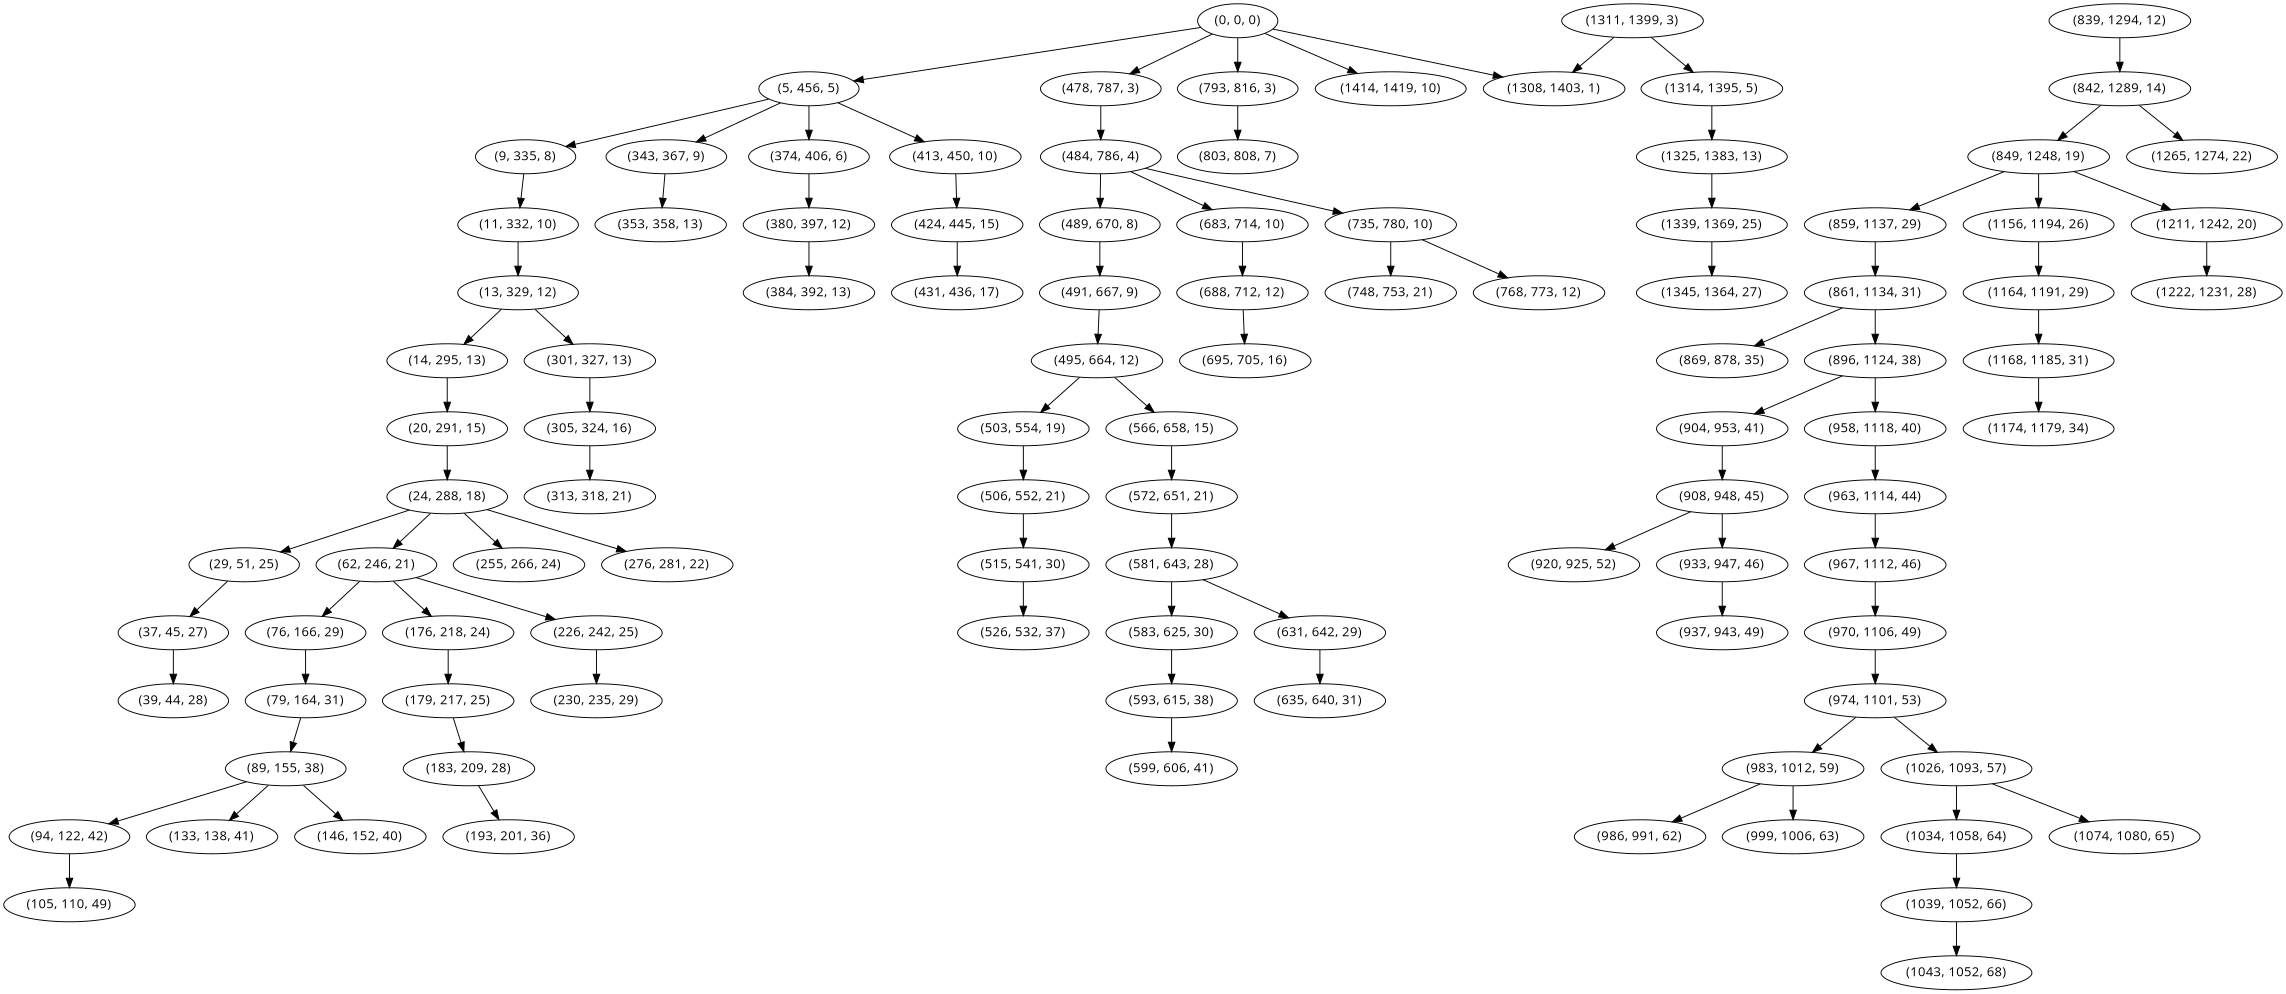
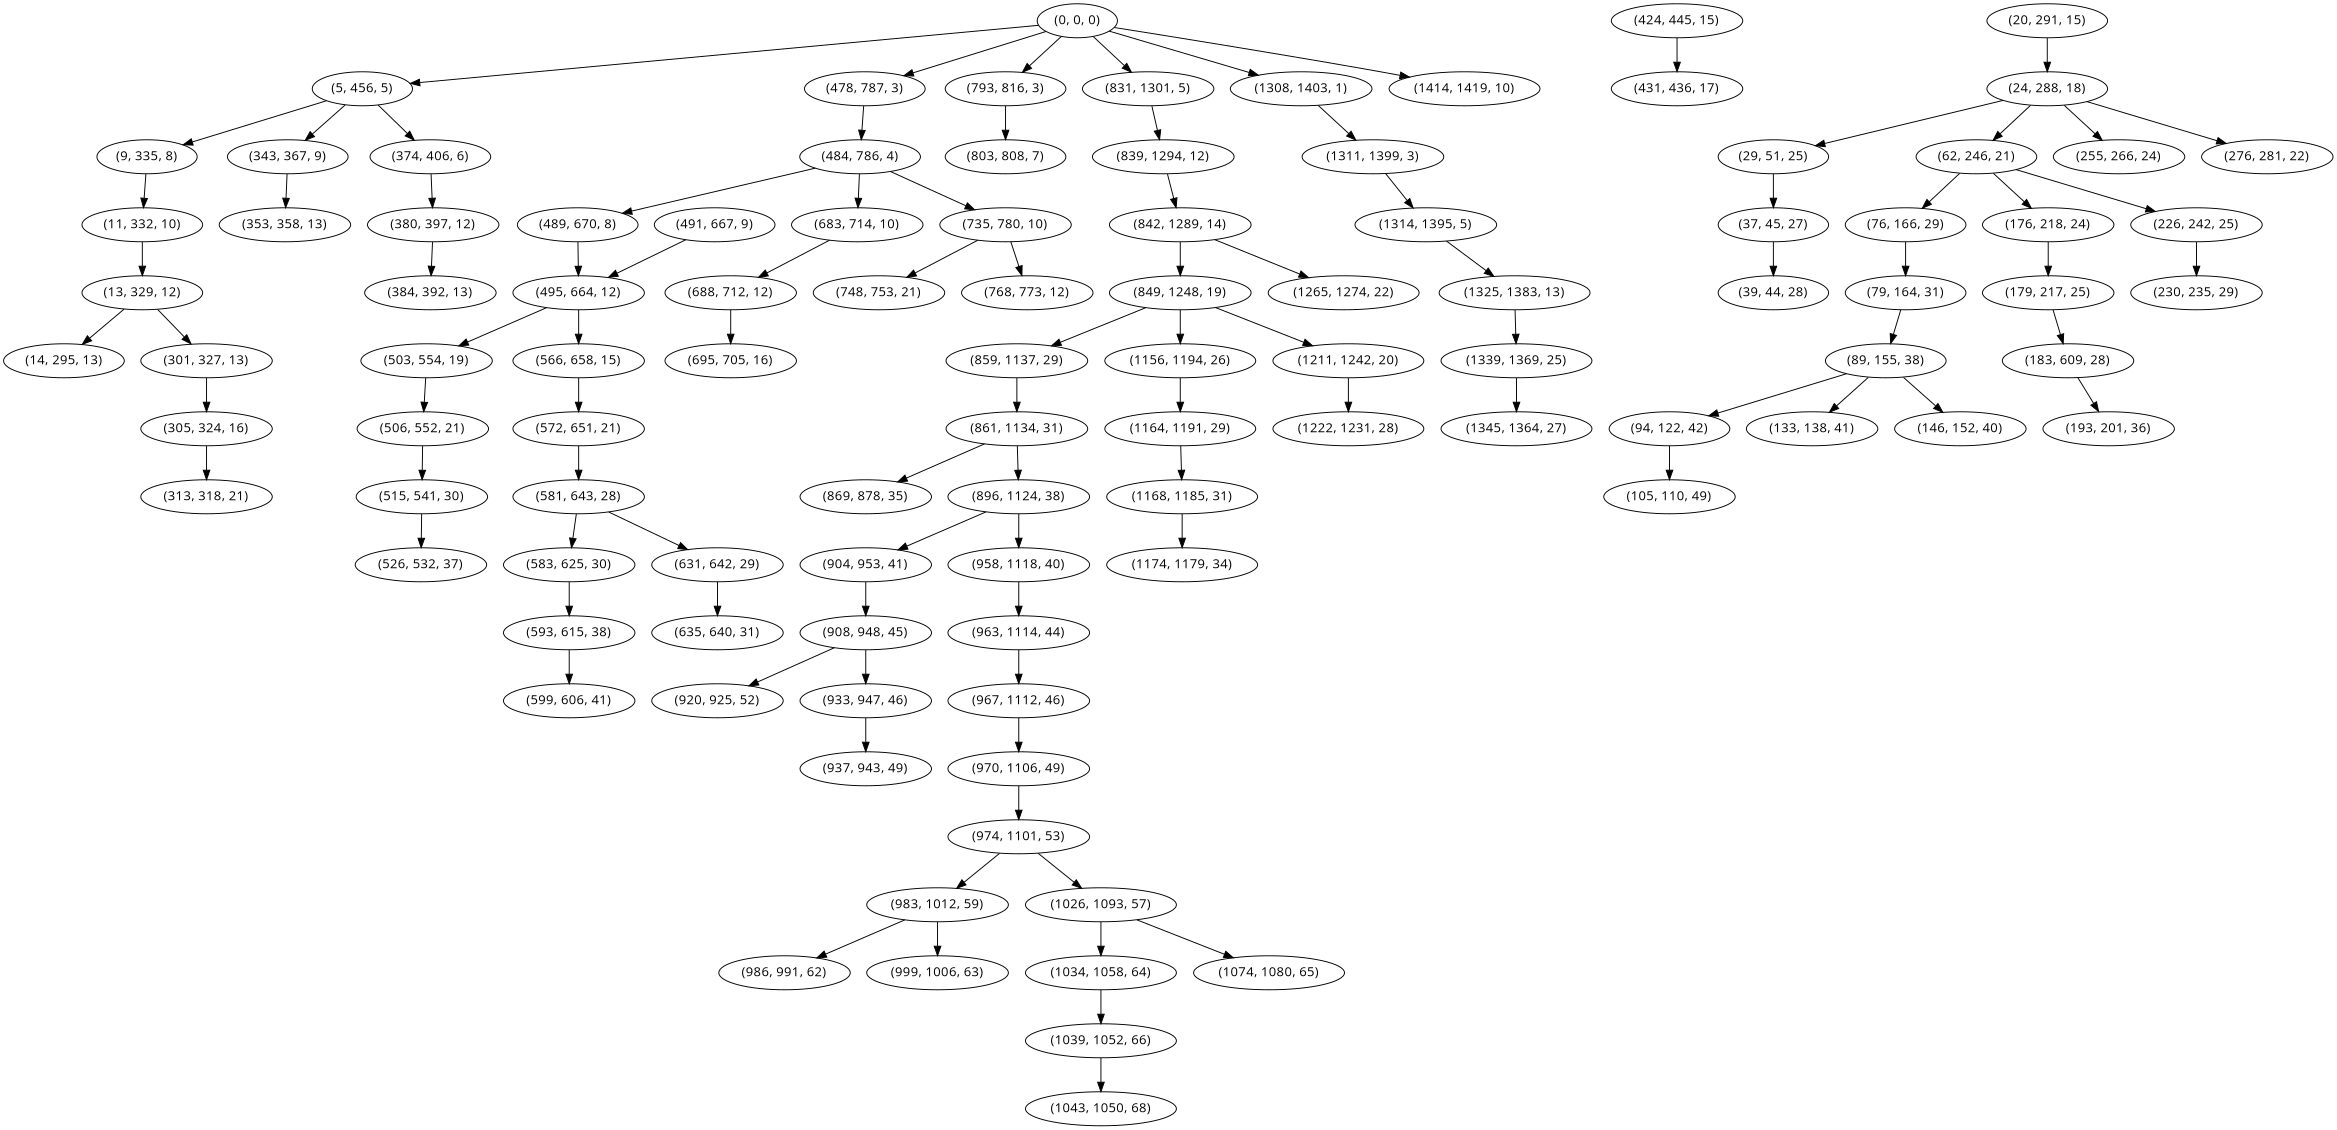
(1597, 52) -> (1333, 119)
none -> (1148, 89)
(955, 157) -> none
(1100, 254) -> (578, 254)
(447, 390) -> none
(469, 769) -> (2068, 361)
(1956, 973) -> (1101, 1109)
